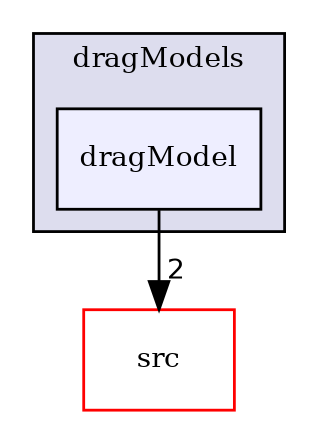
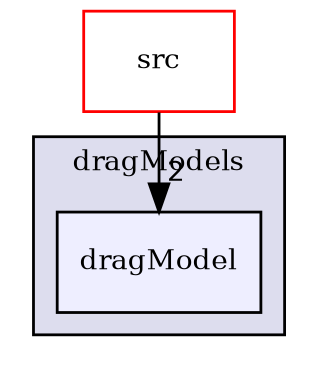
(159, 249) -> (159, 154)
